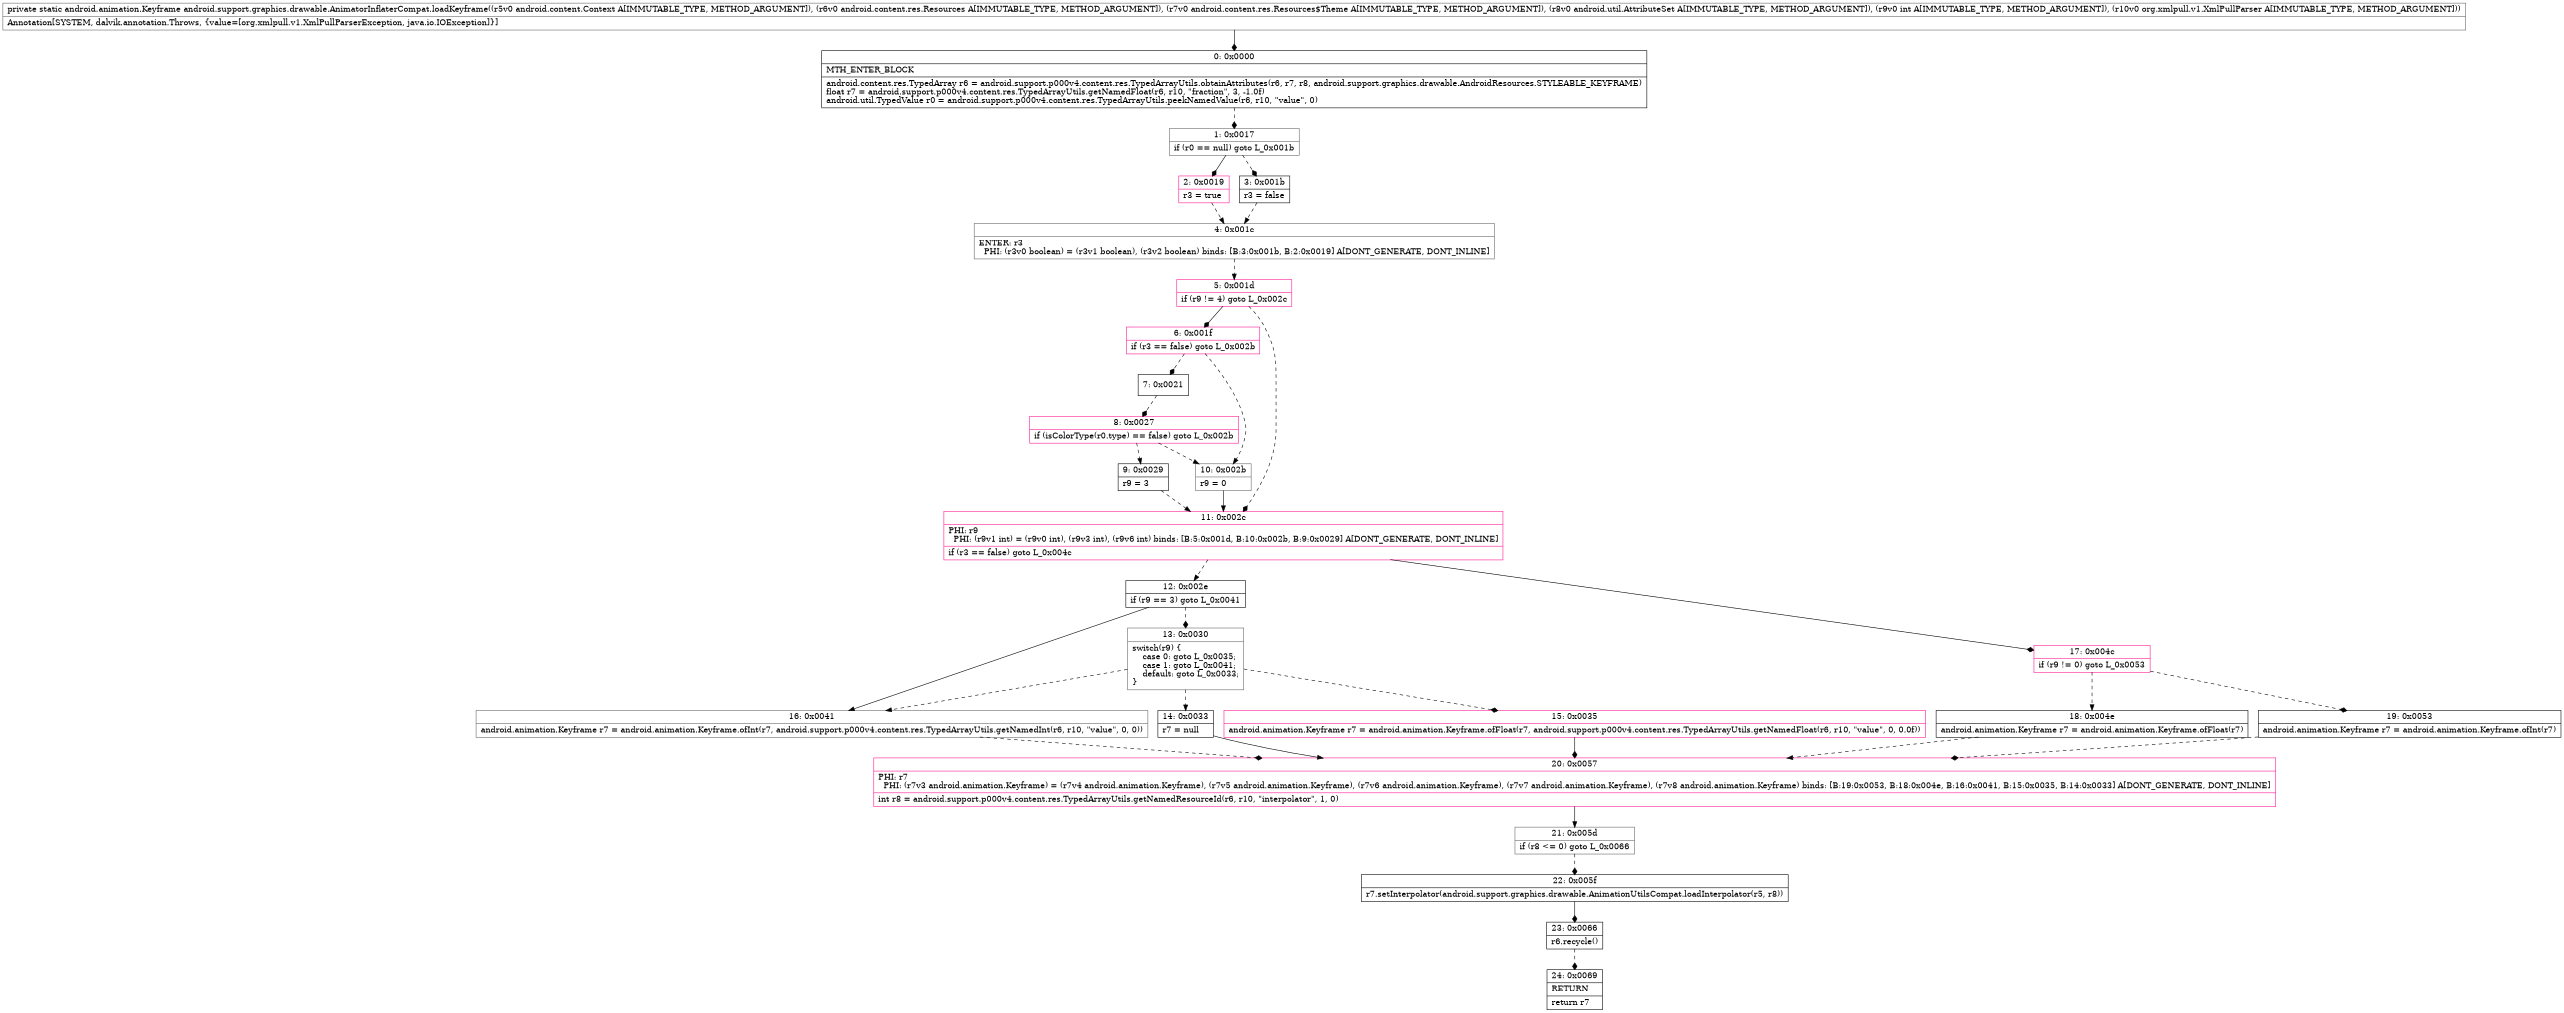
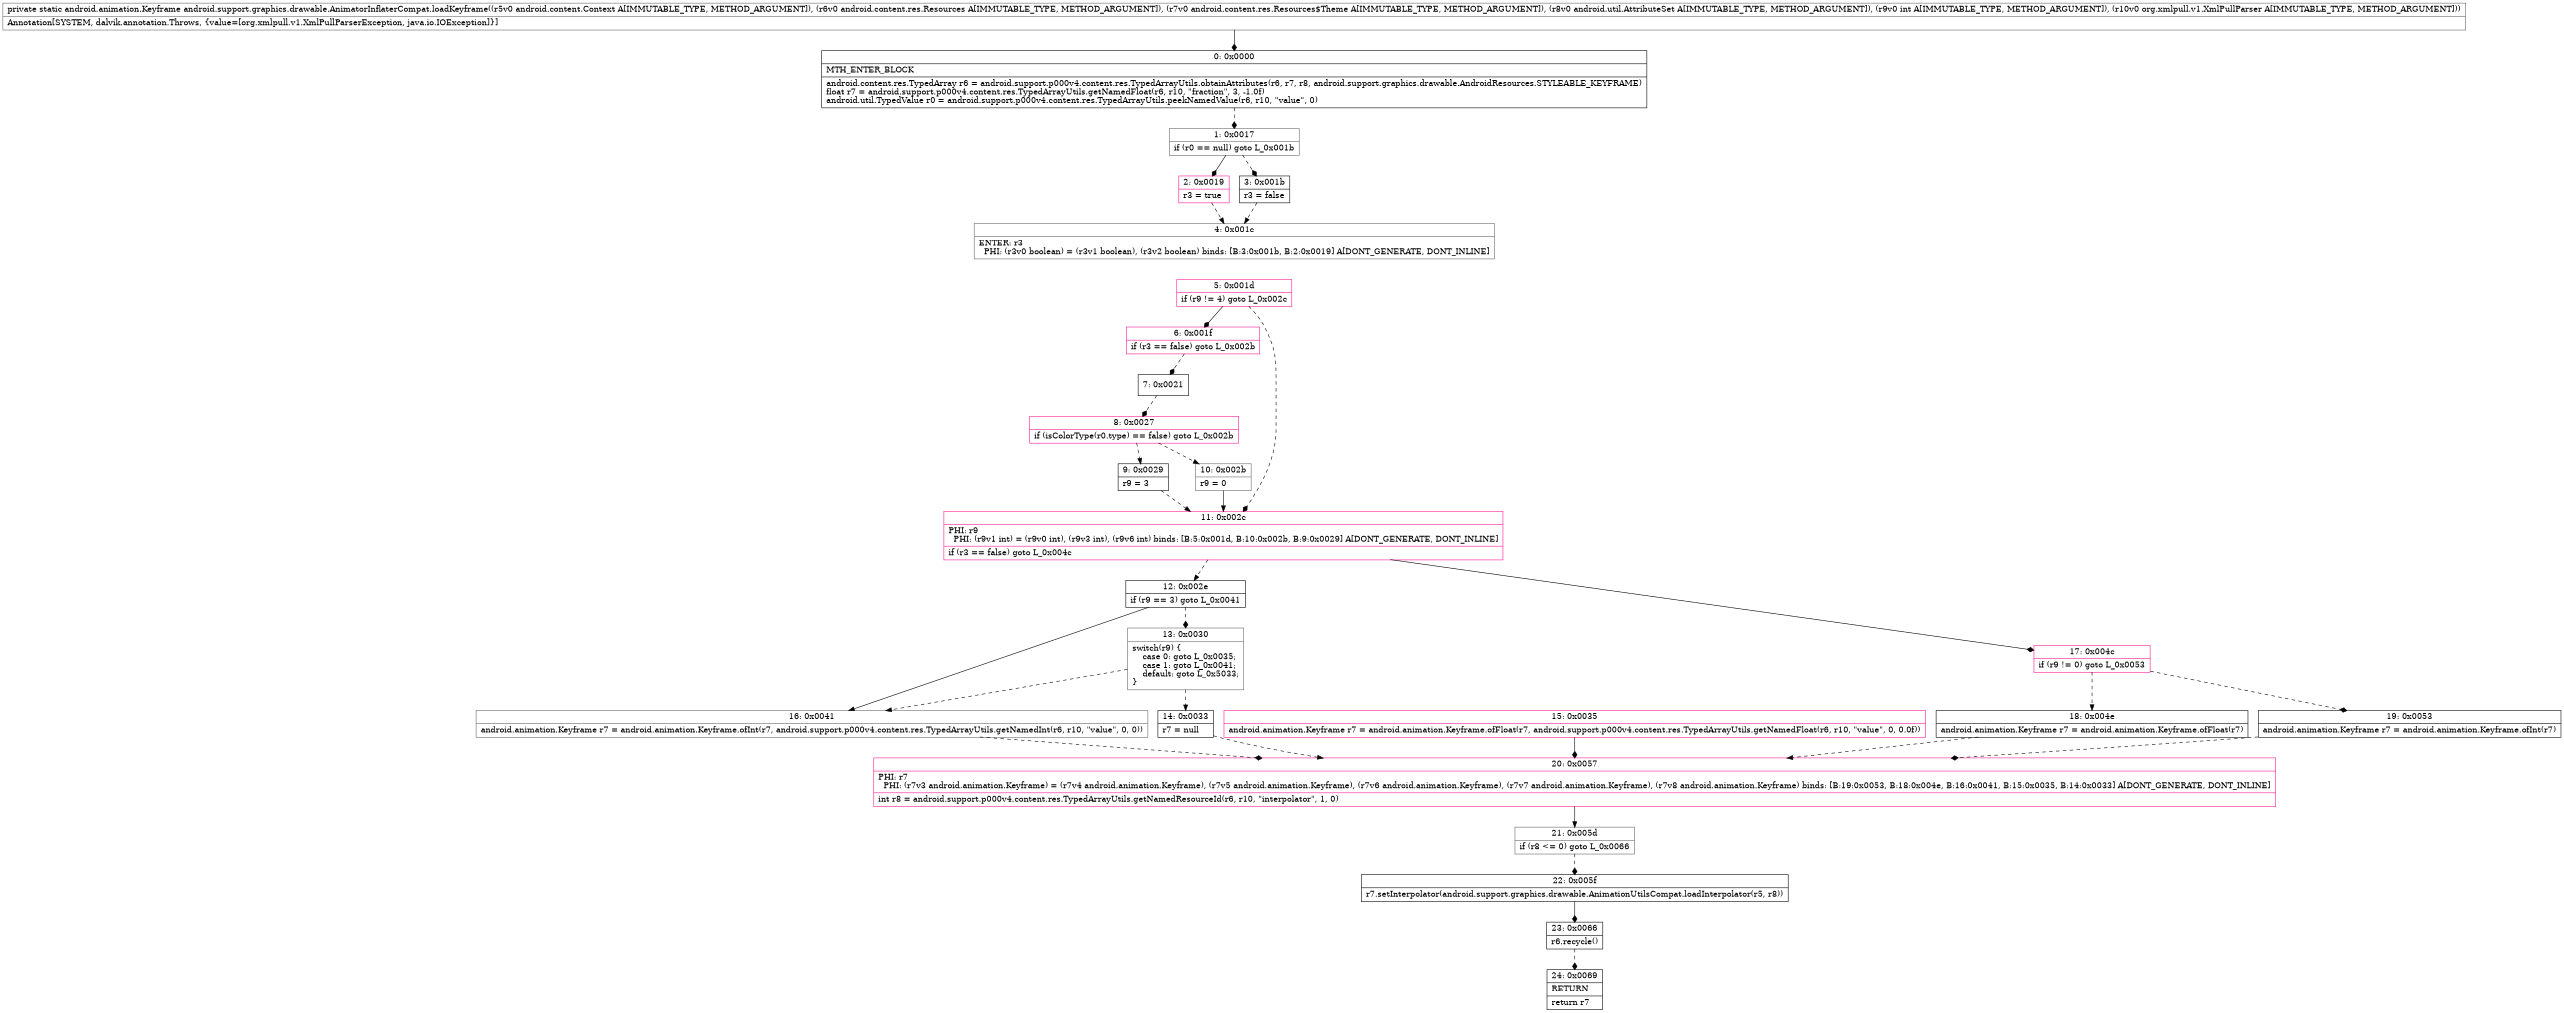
(1234, 266) -> none
(1238, 403) -> none
(1186, 674) -> (1186, 674)
(1367, 689) -> none
(1265, 748) -> (1265, 748)
